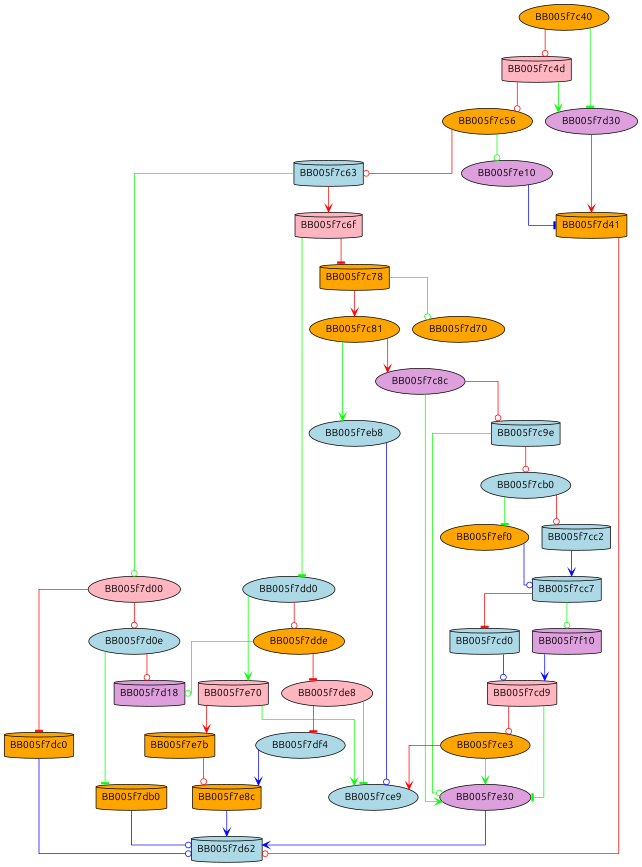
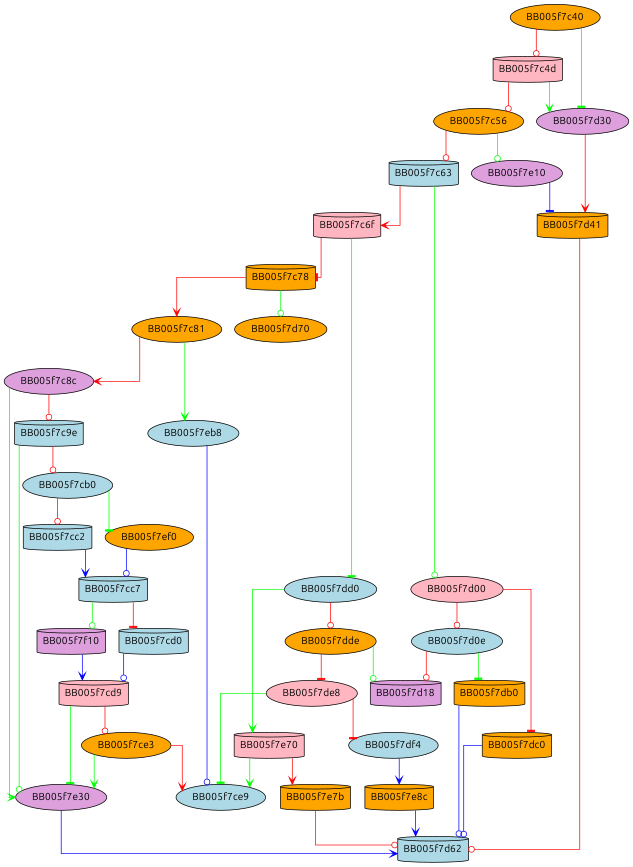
(204, 768) -> (336, 845)
